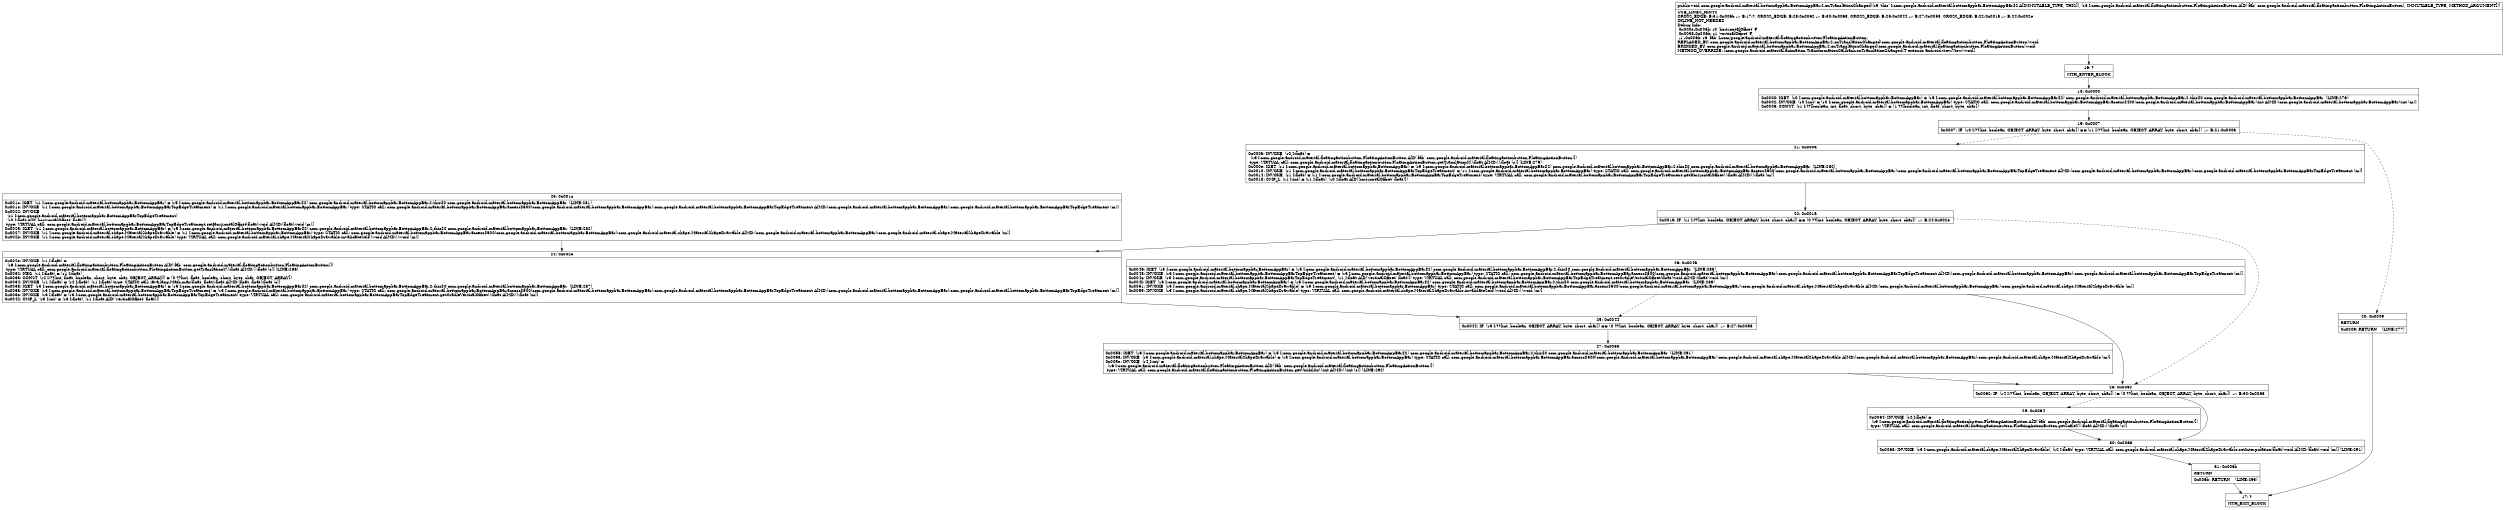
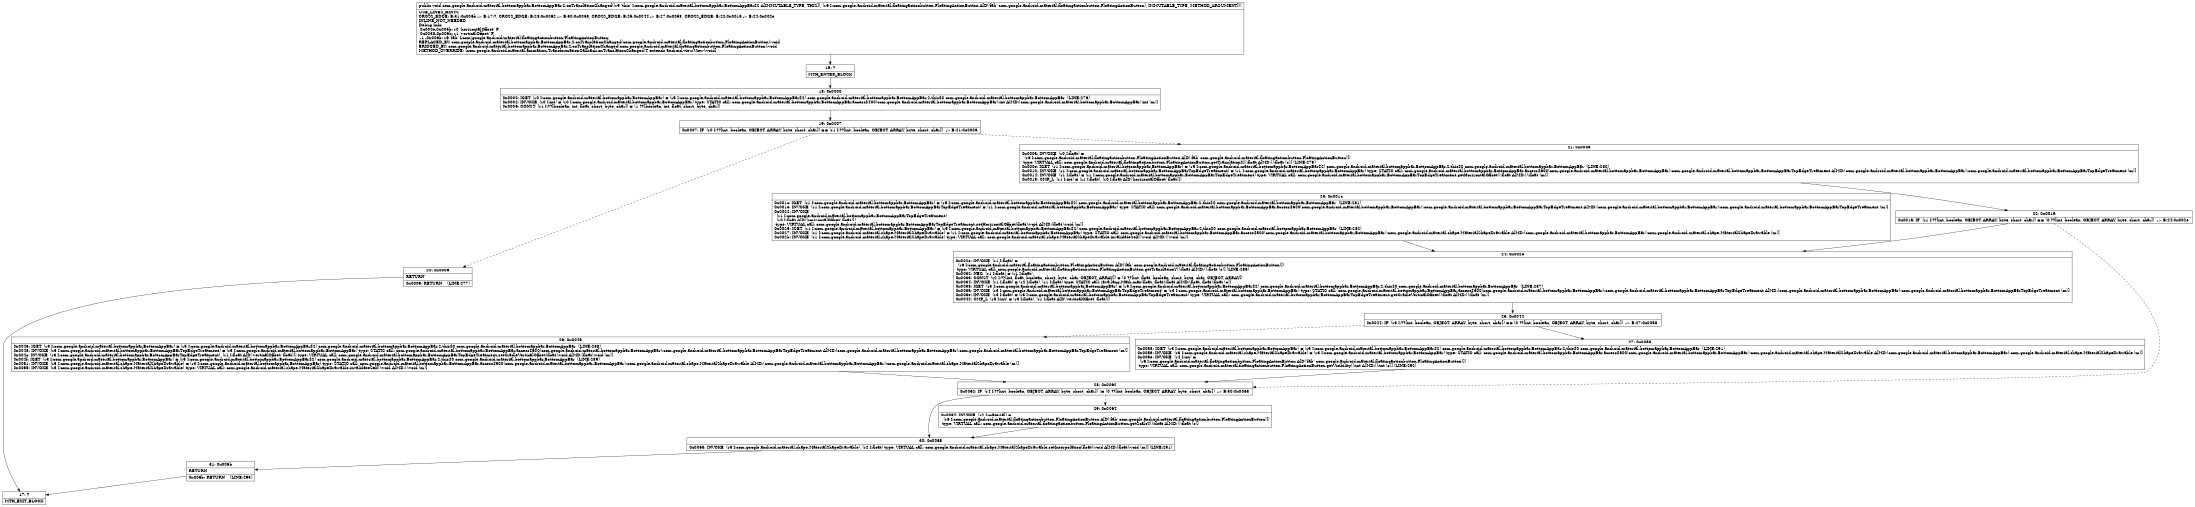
(1639, 305) -> (1205, 331)
(1901, 418) -> (977, 415)
